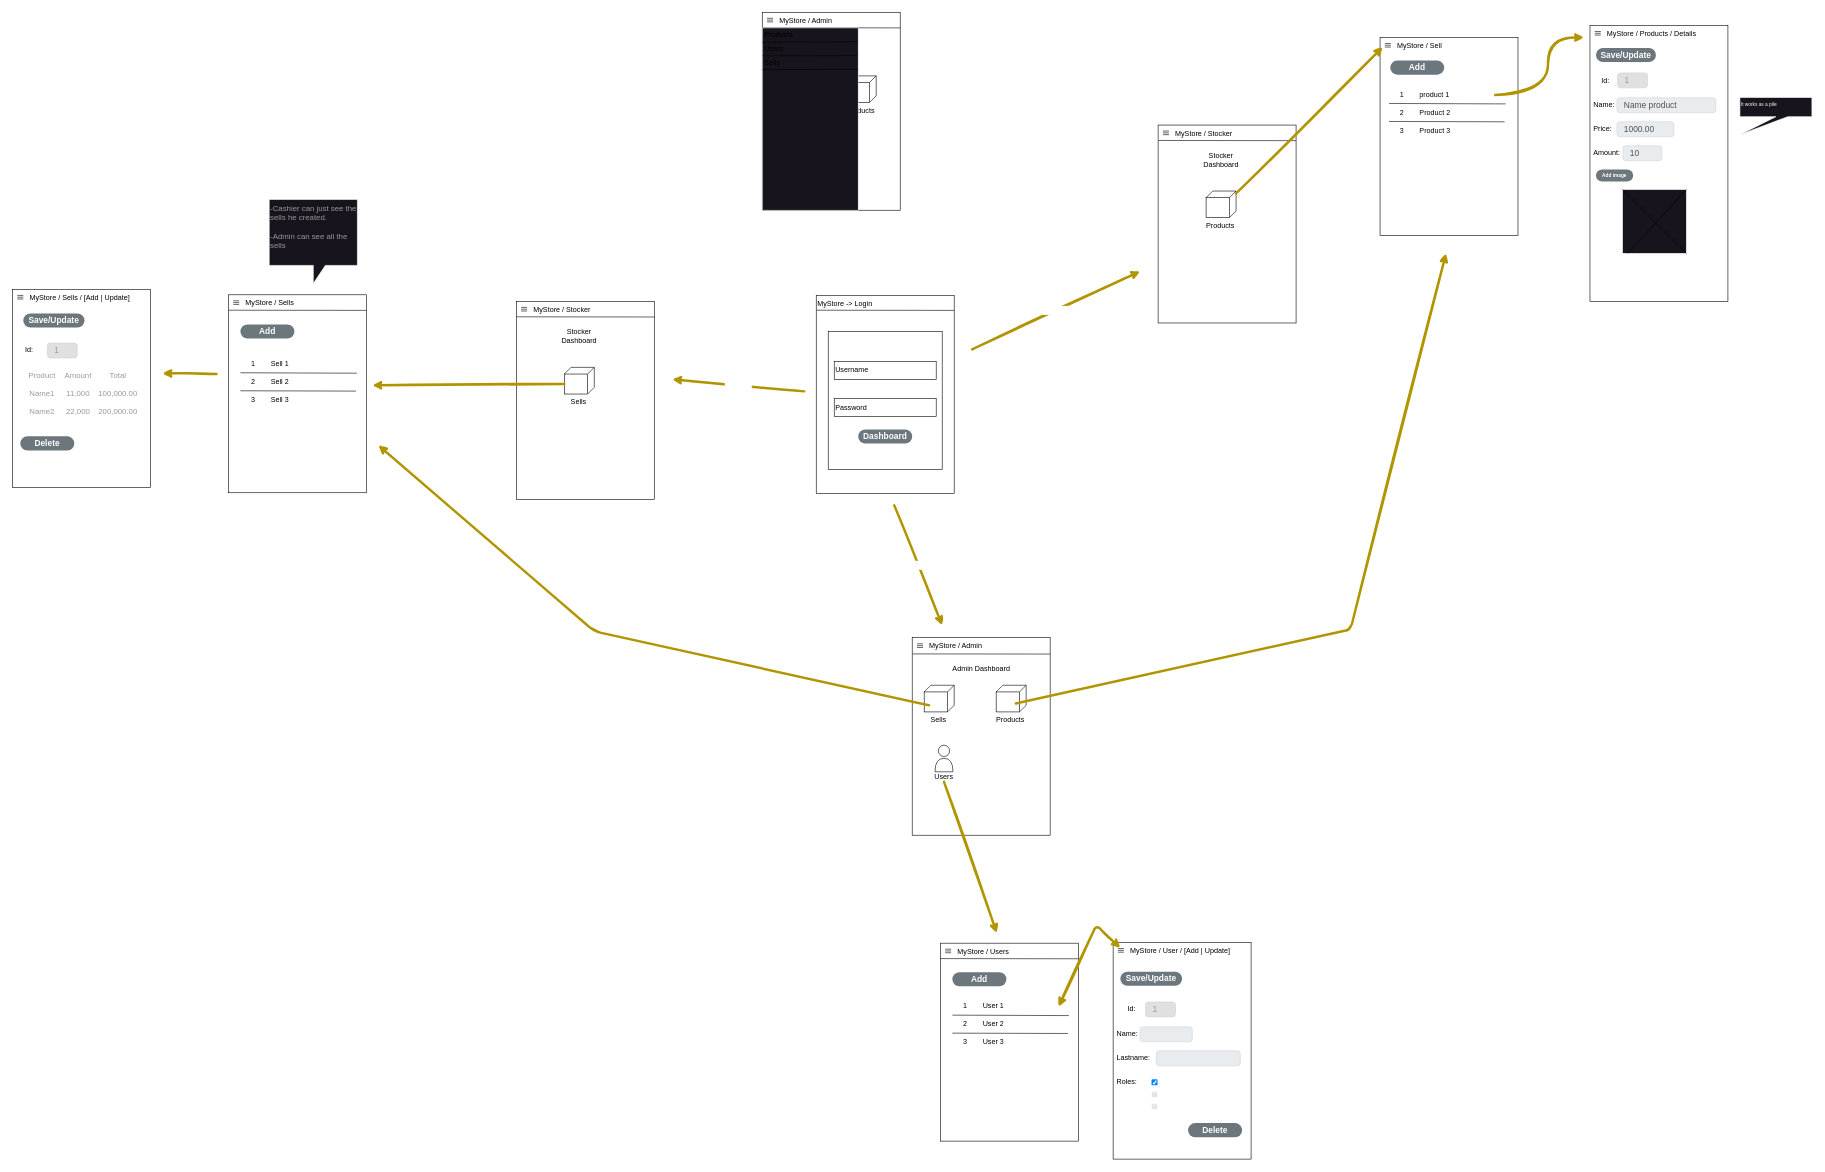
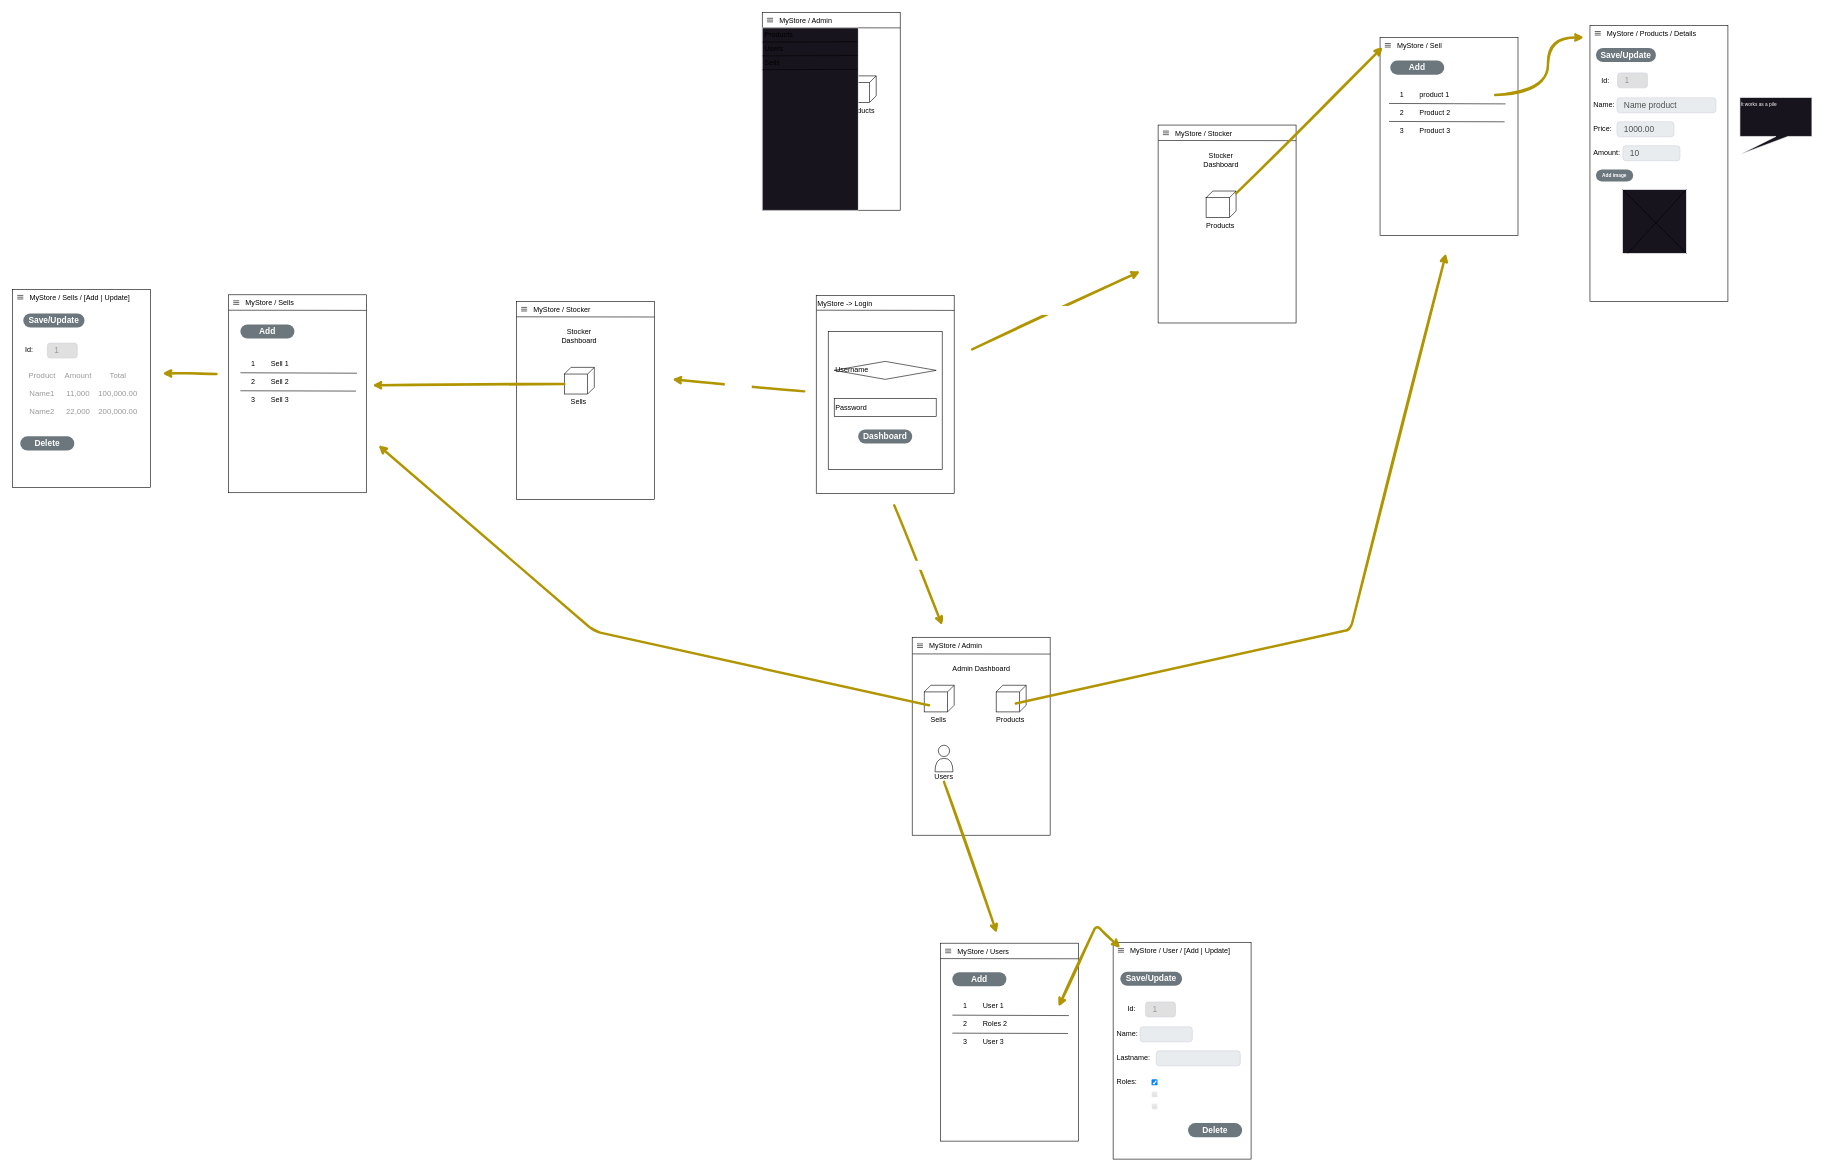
(1776, 116) -> (1776, 126)
(1643, 153) -> (1652, 153)
(313, 242) -> none
(885, 371) -> (885, 371)
(994, 1025) -> (995, 1025)
